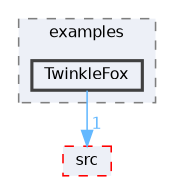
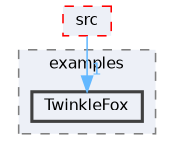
(87, 113) -> (87, 60)
